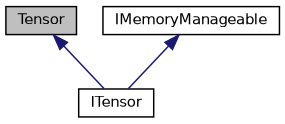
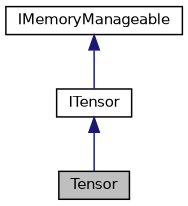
(84, 67) -> (94, 152)
